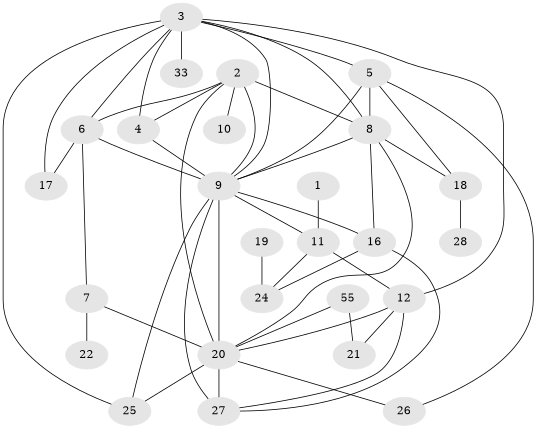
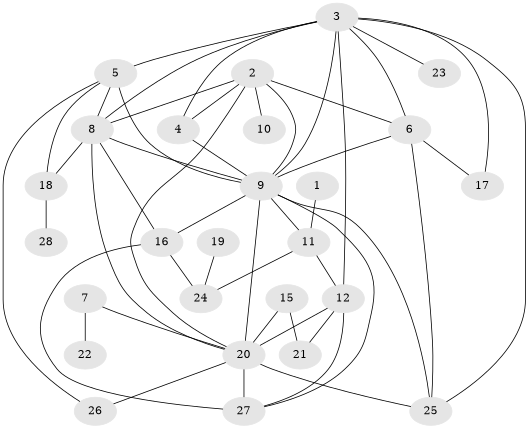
(181, 74) -> (439, 74)
(84, 214) -> (427, 270)
(348, 299) -> (287, 299)
